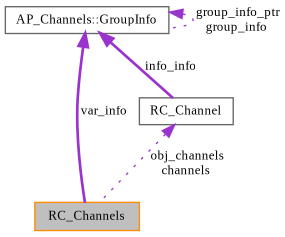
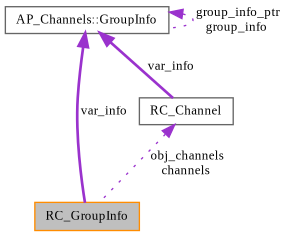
(170, 66) -> (170, 66)
(87, 216) -> (87, 216)
